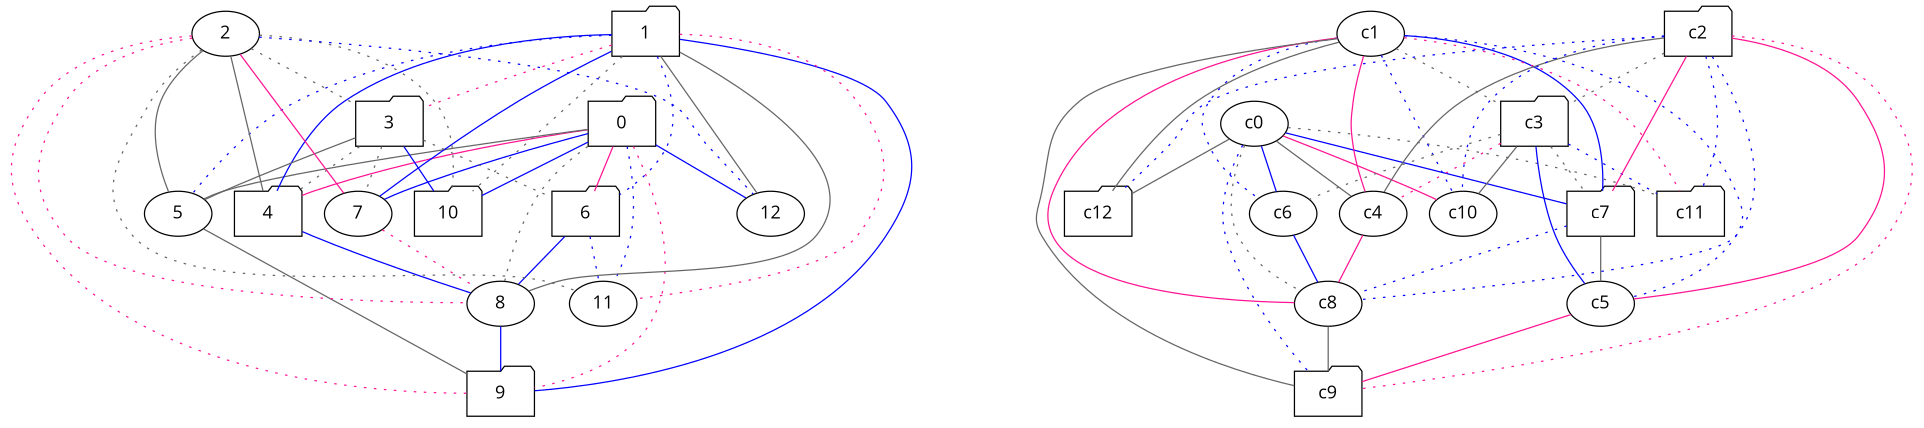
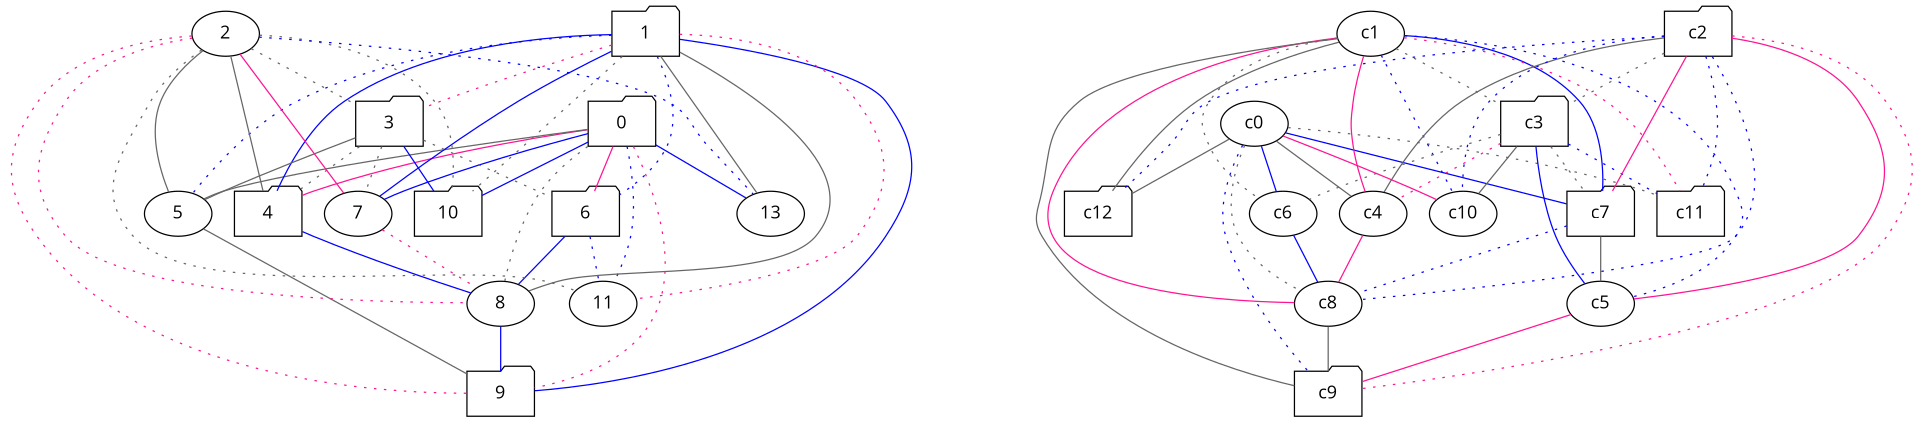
(1202, 120) -> (1202, 120)
(771, 214) -> (771, 214)
